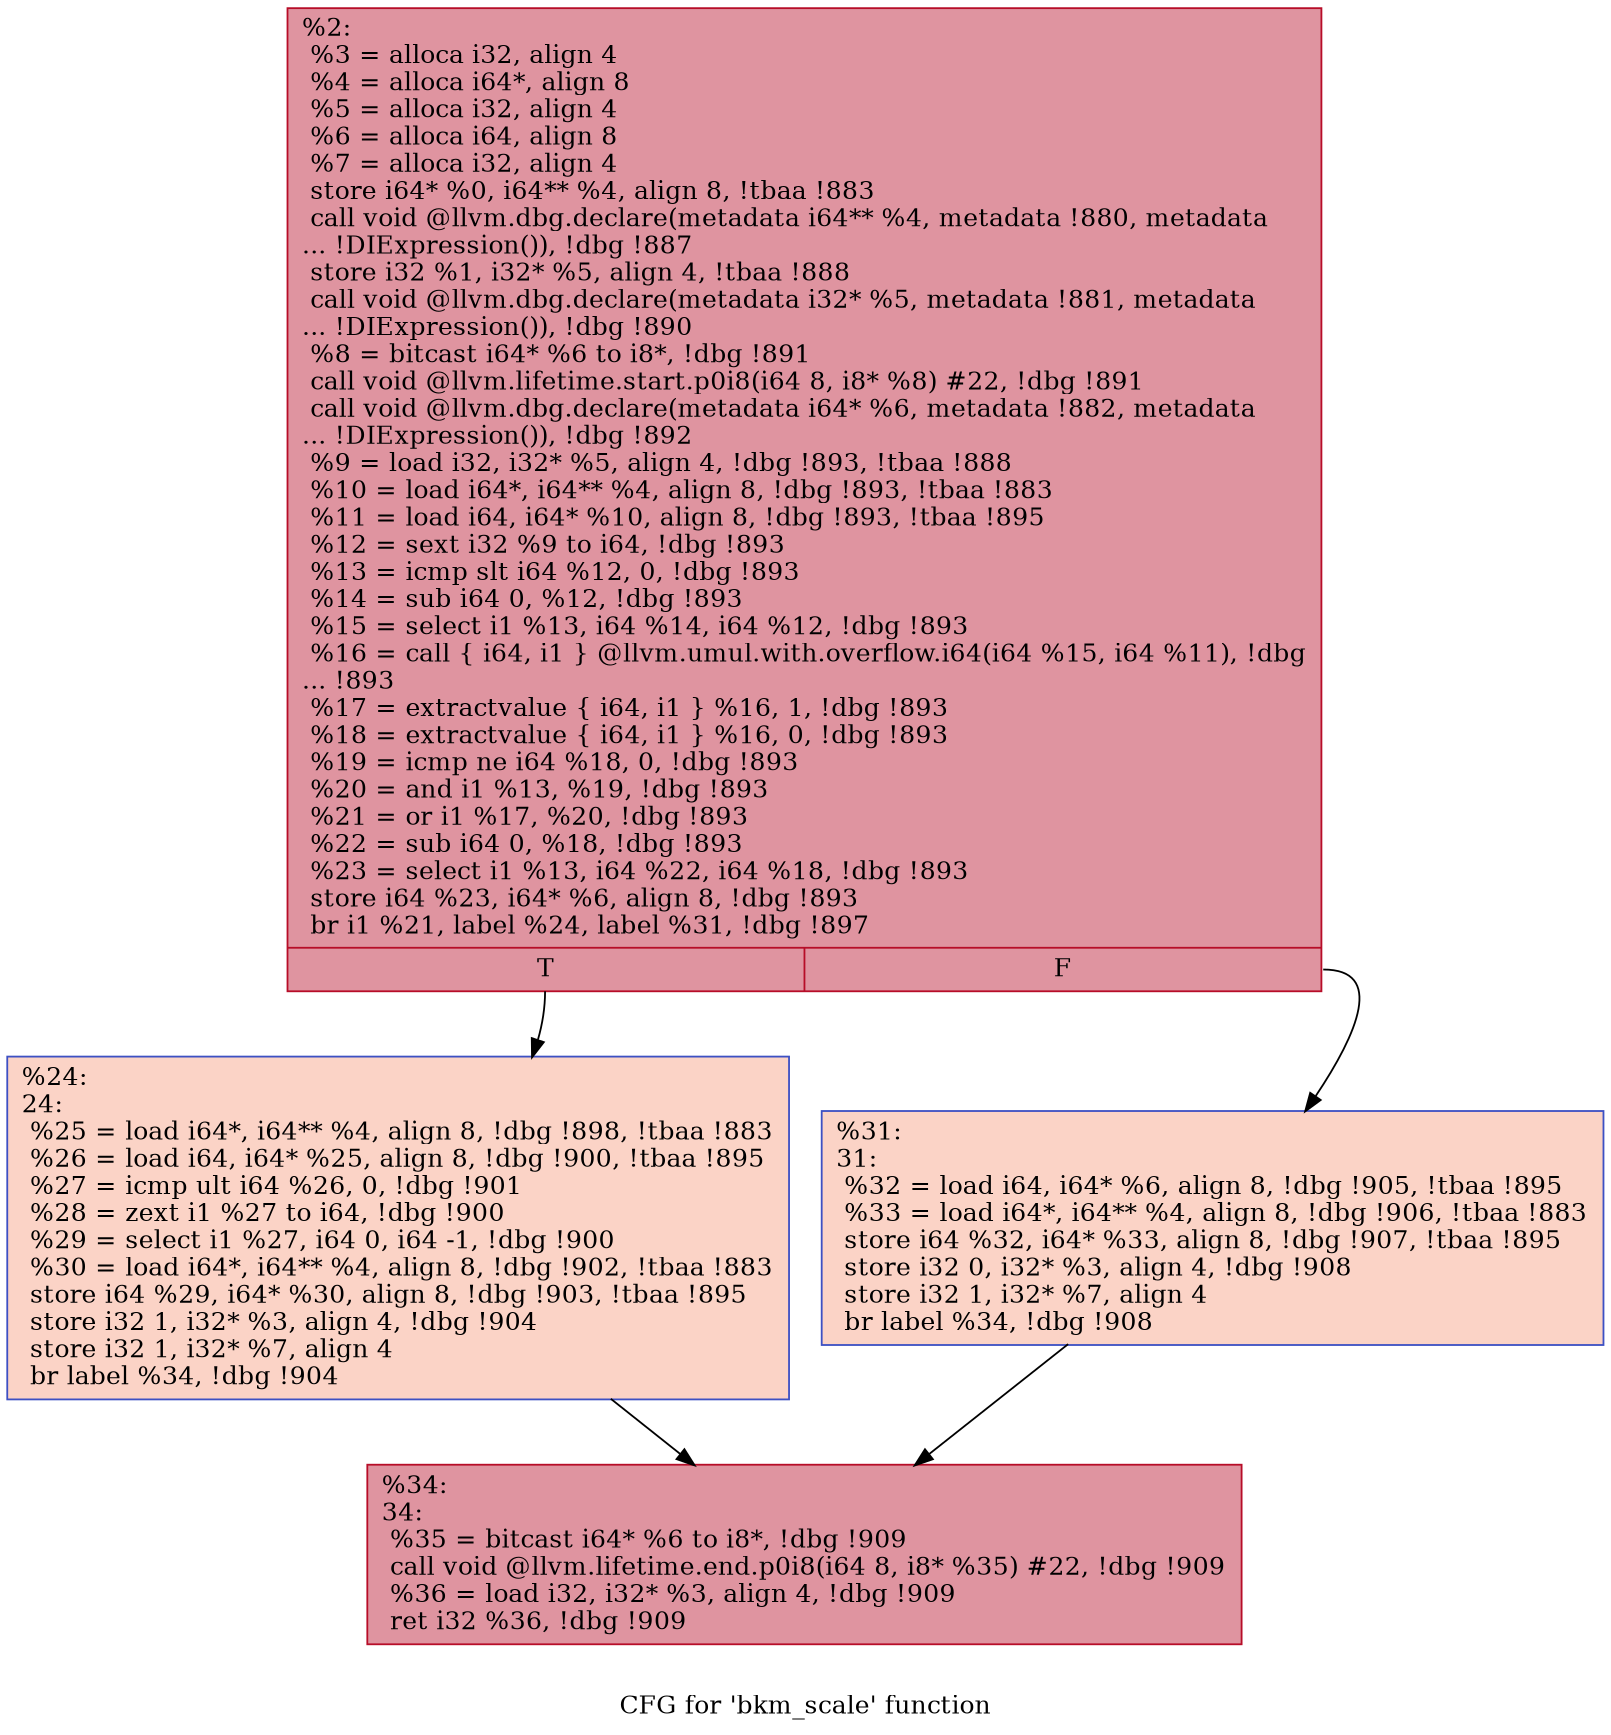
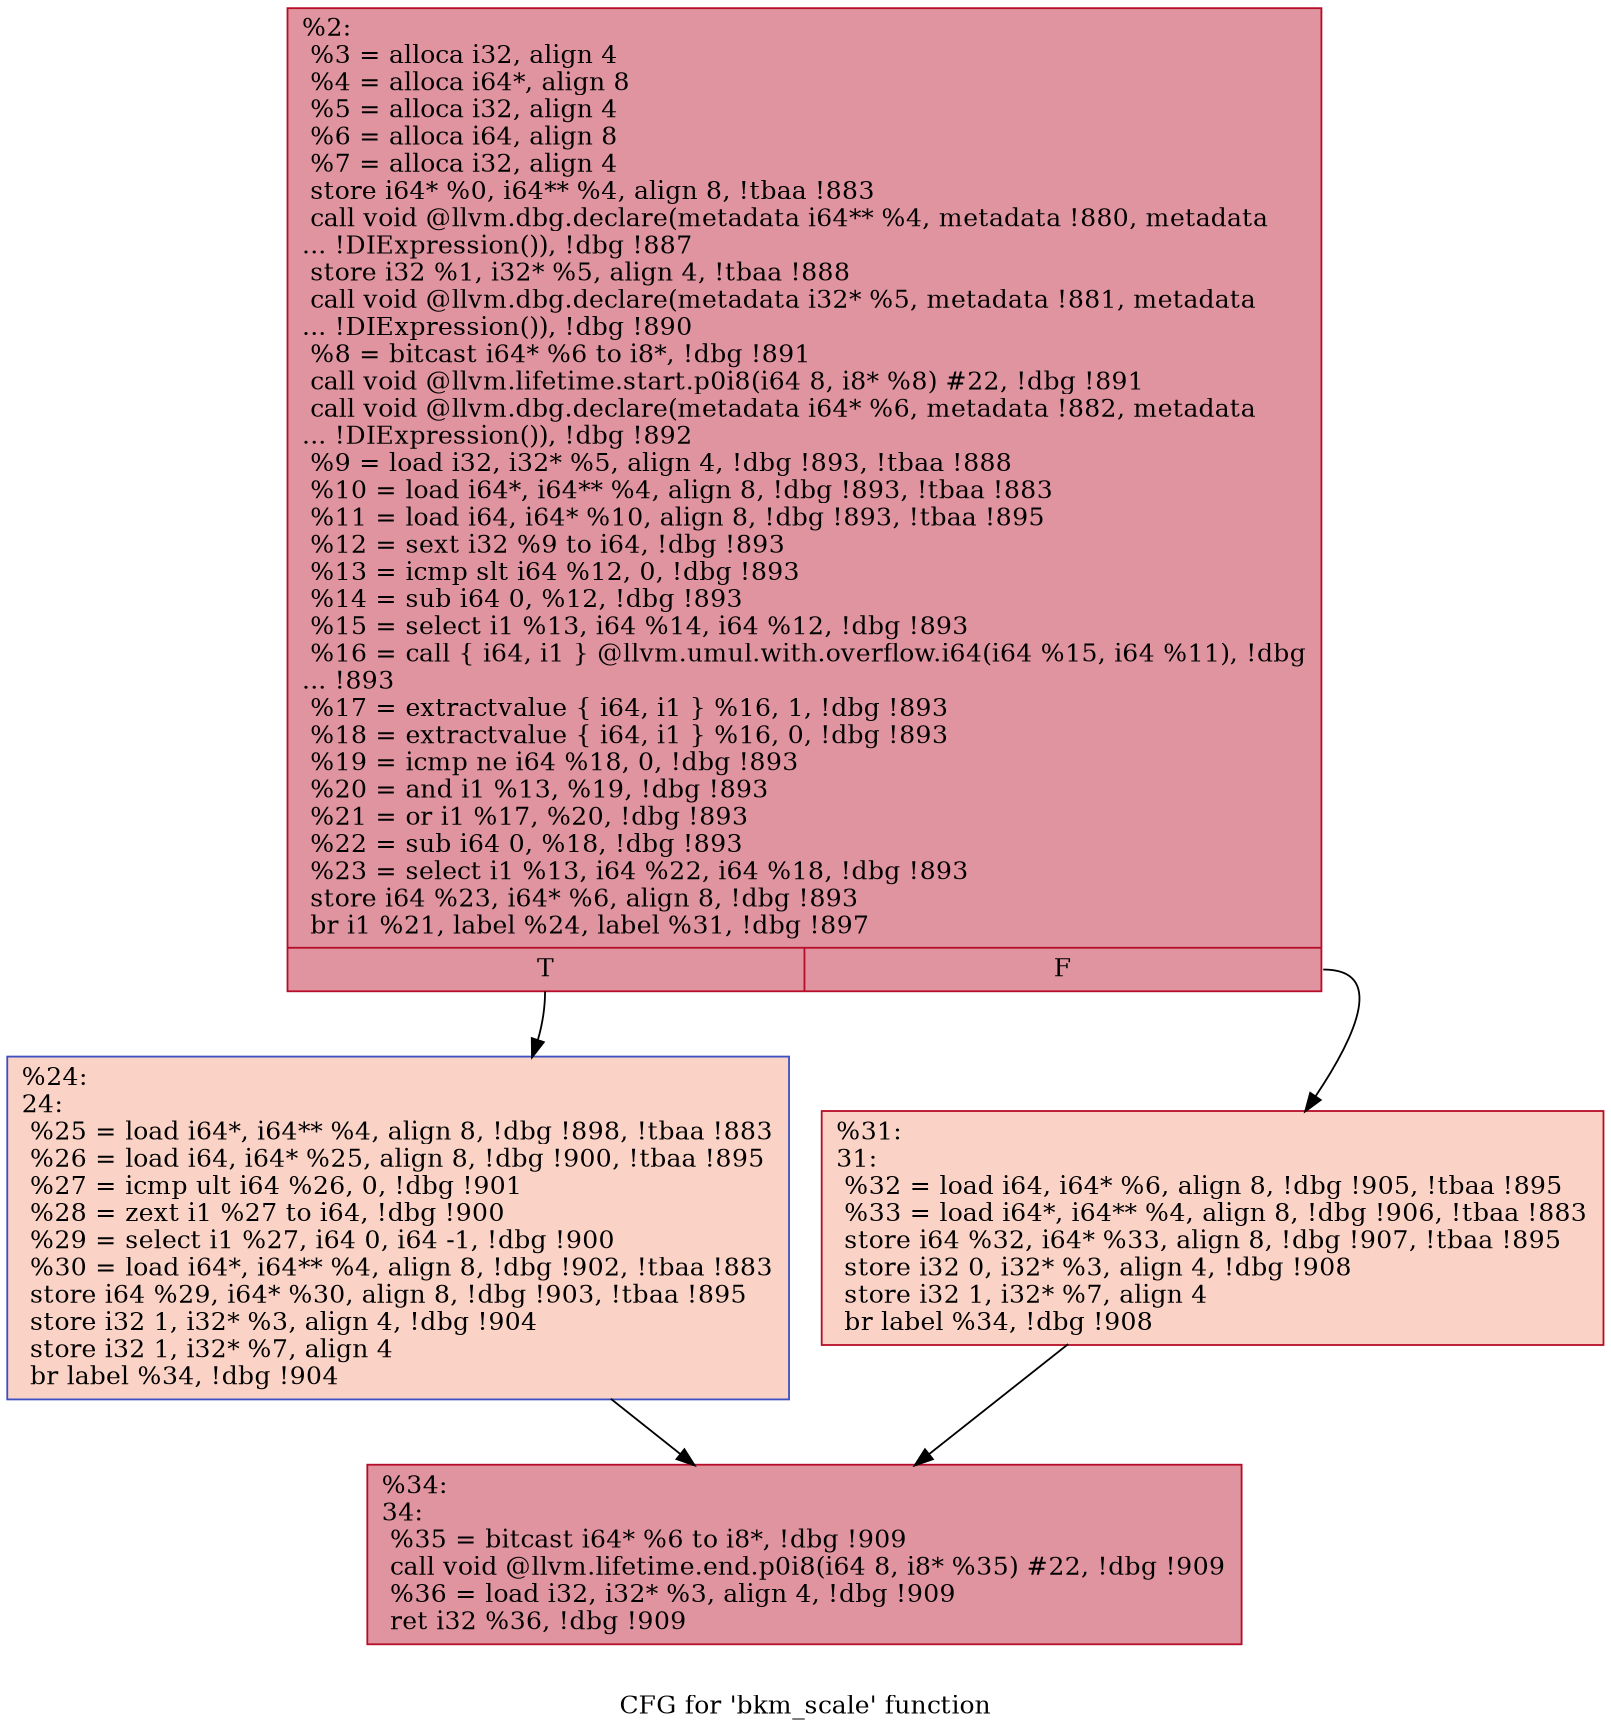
(1213, 1228) -> (1213, 1228)
